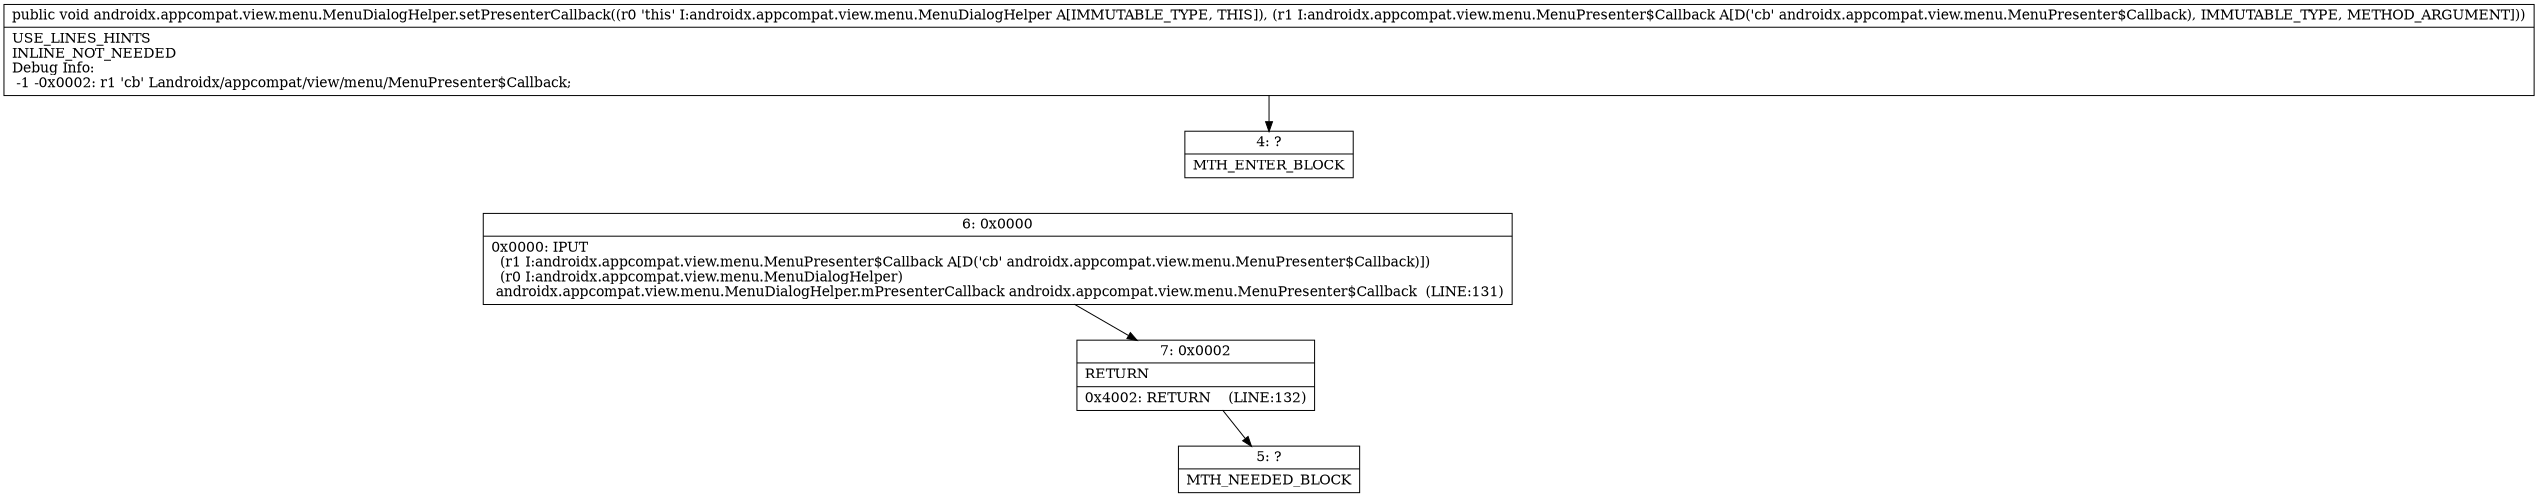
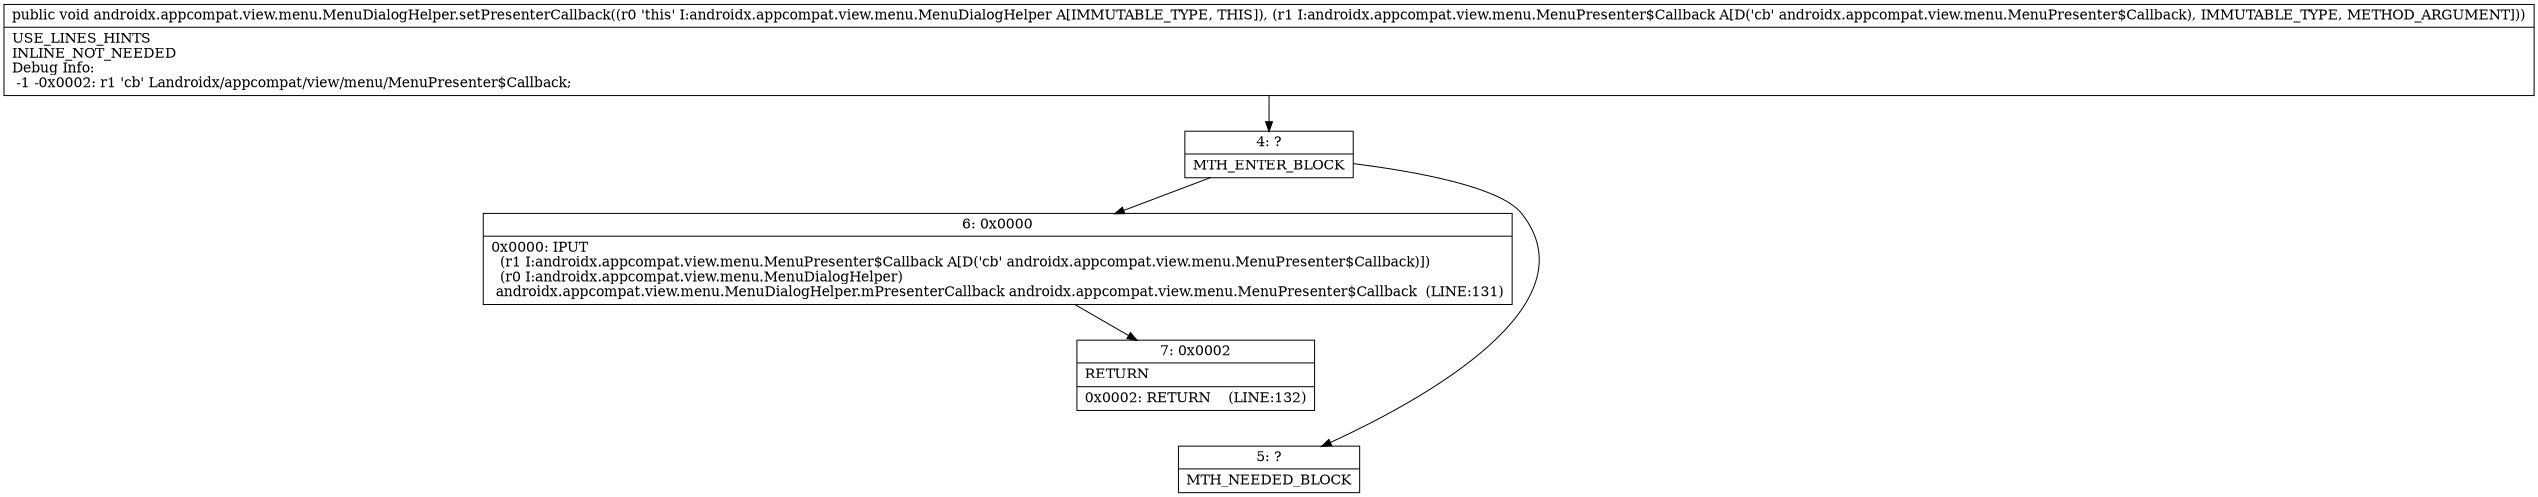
none -> (1168, 194)
(1196, 398) -> (1196, 398)
(1234, 424) -> (1532, 289)
